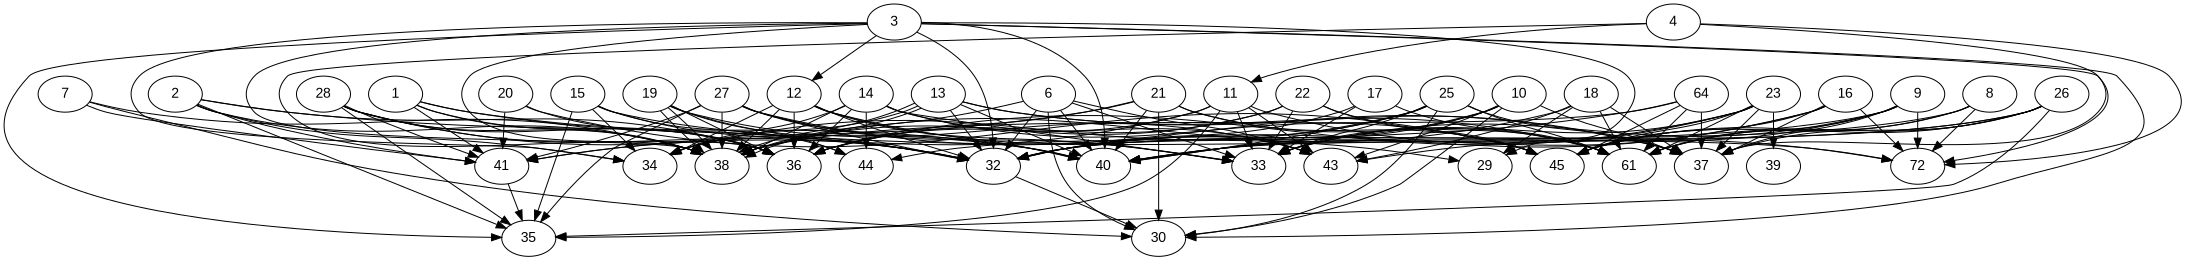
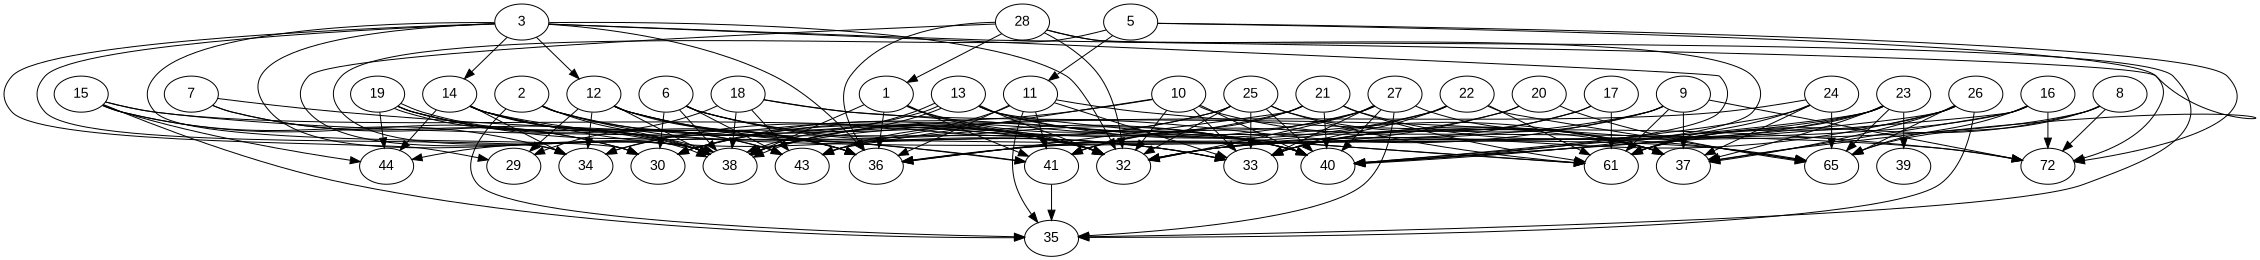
(1673, 22) -> (1131, 22)
(160, 55) -> (487, 57)
(1701, 94) -> (1832, 94)
(406, 131) -> (959, 56)
(404, 138) -> none
(1557, 166) -> (1832, 166)
(1066, 198) -> (365, 129)
